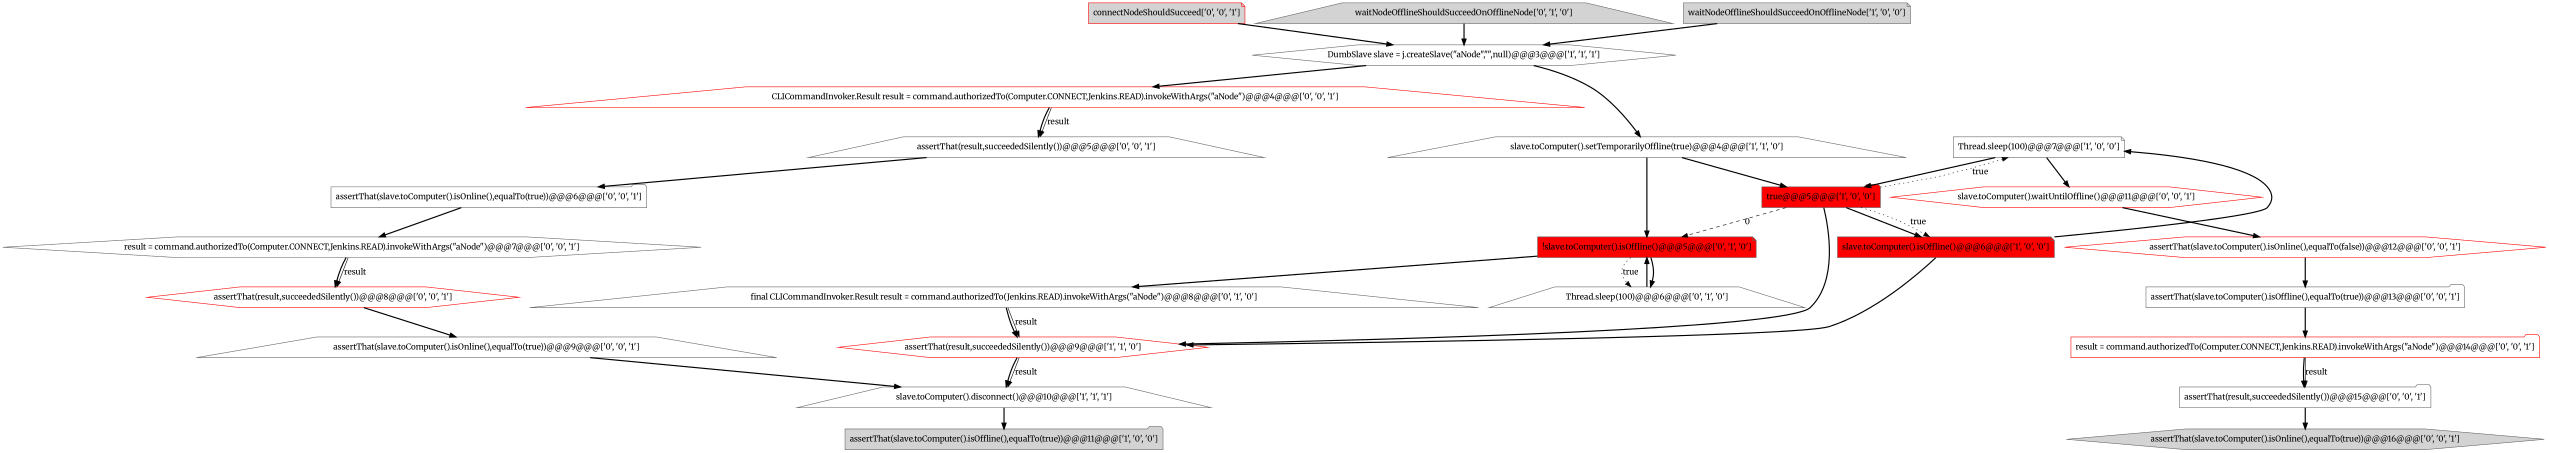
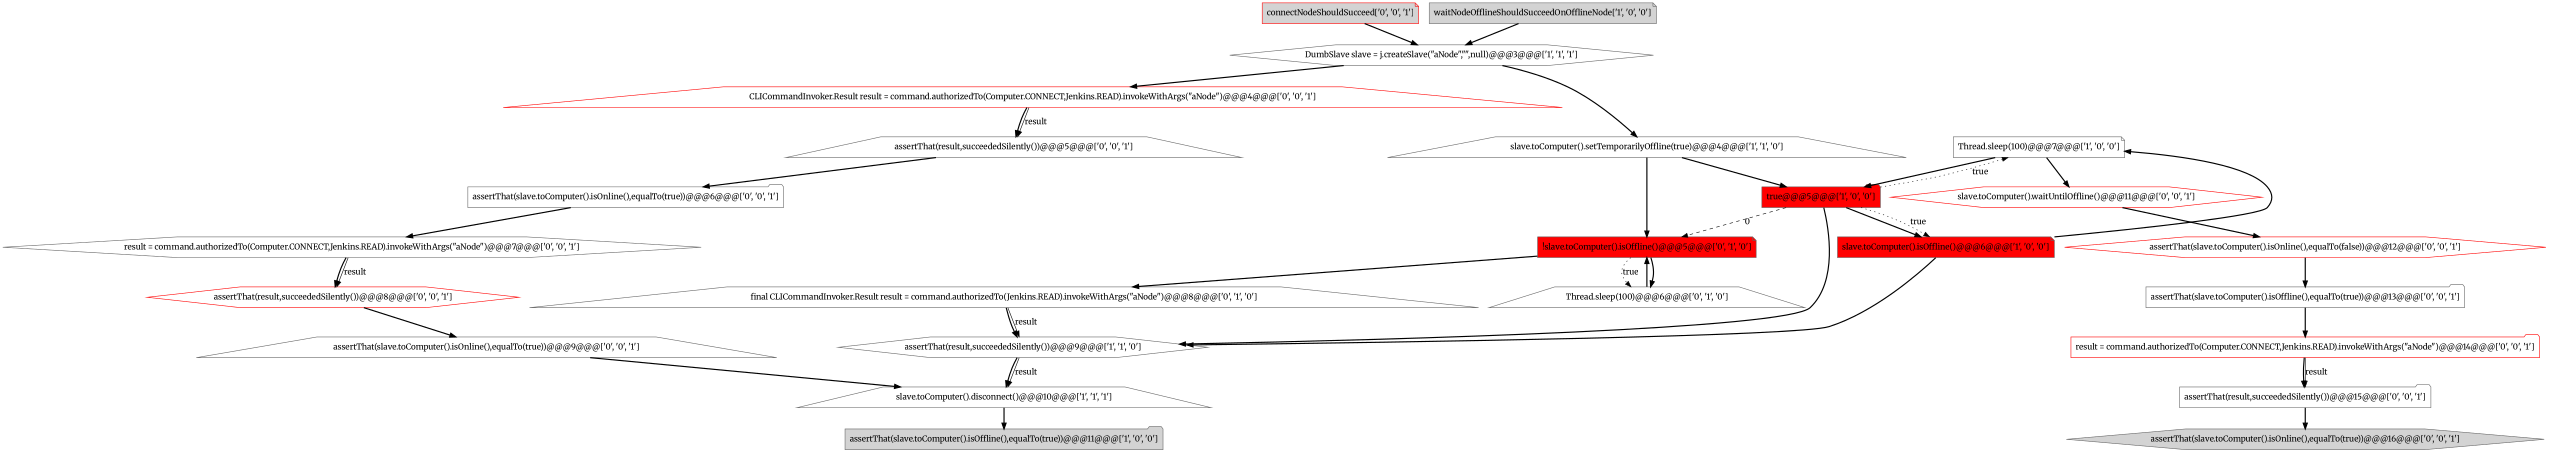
(1464, 13) -> none
(1023, 347) -> (1023, 347)
